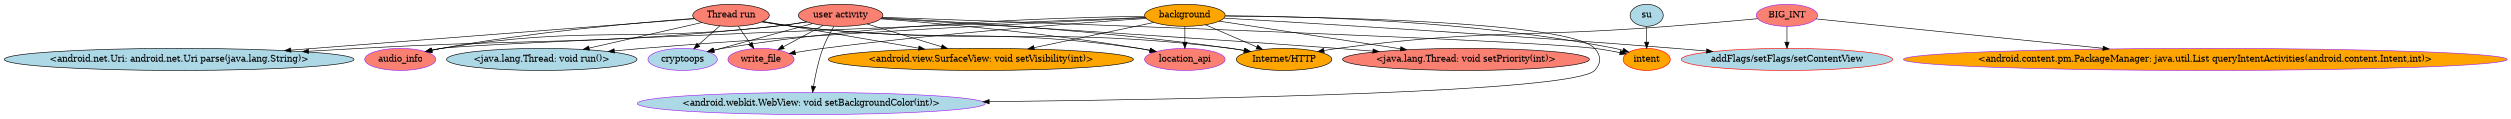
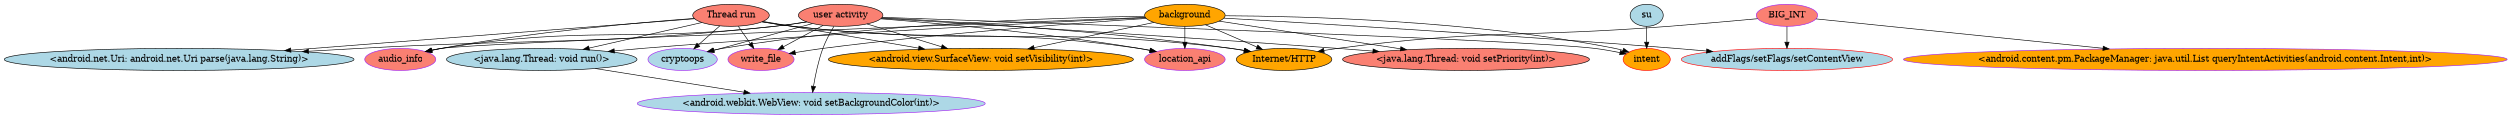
(1492, 86) -> (670, 80)
